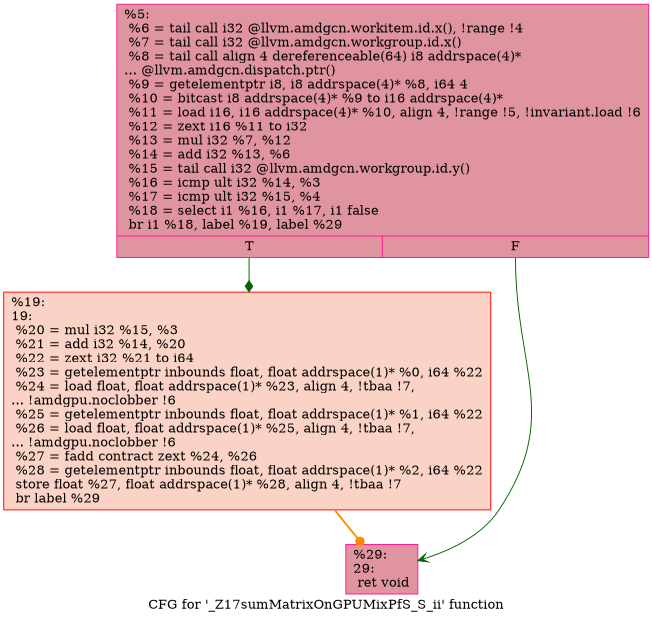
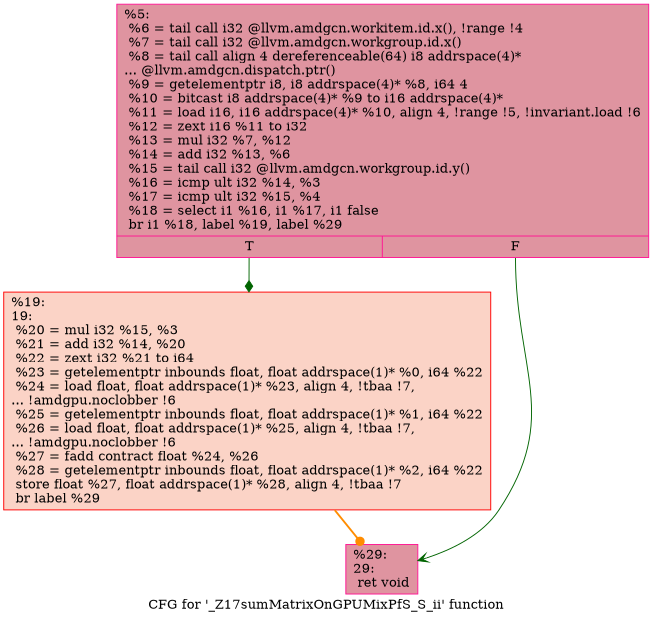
(135, 457) -> (135, 457)
